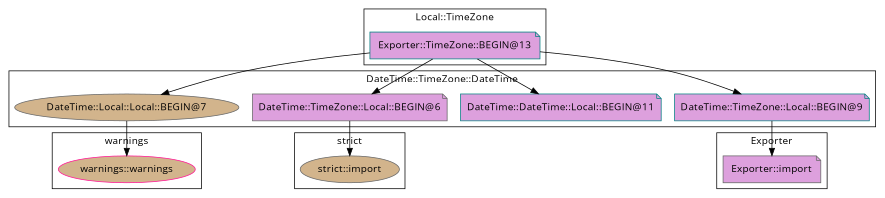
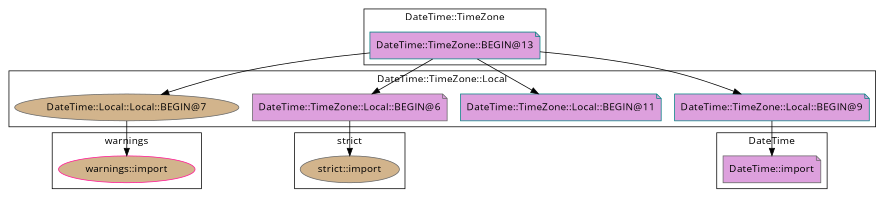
(455, 18) -> (455, 18)
(455, 45) -> (455, 45)
(442, 79) -> (442, 79)
(561, 107) -> (561, 107)
(772, 141) -> (772, 141)
(127, 169) -> (127, 169)
(772, 169) -> (772, 169)
